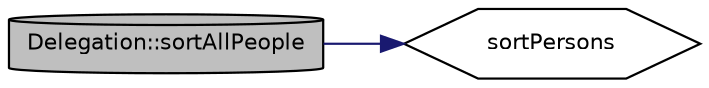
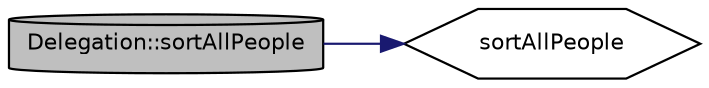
(552, 44) -> (552, 44)
